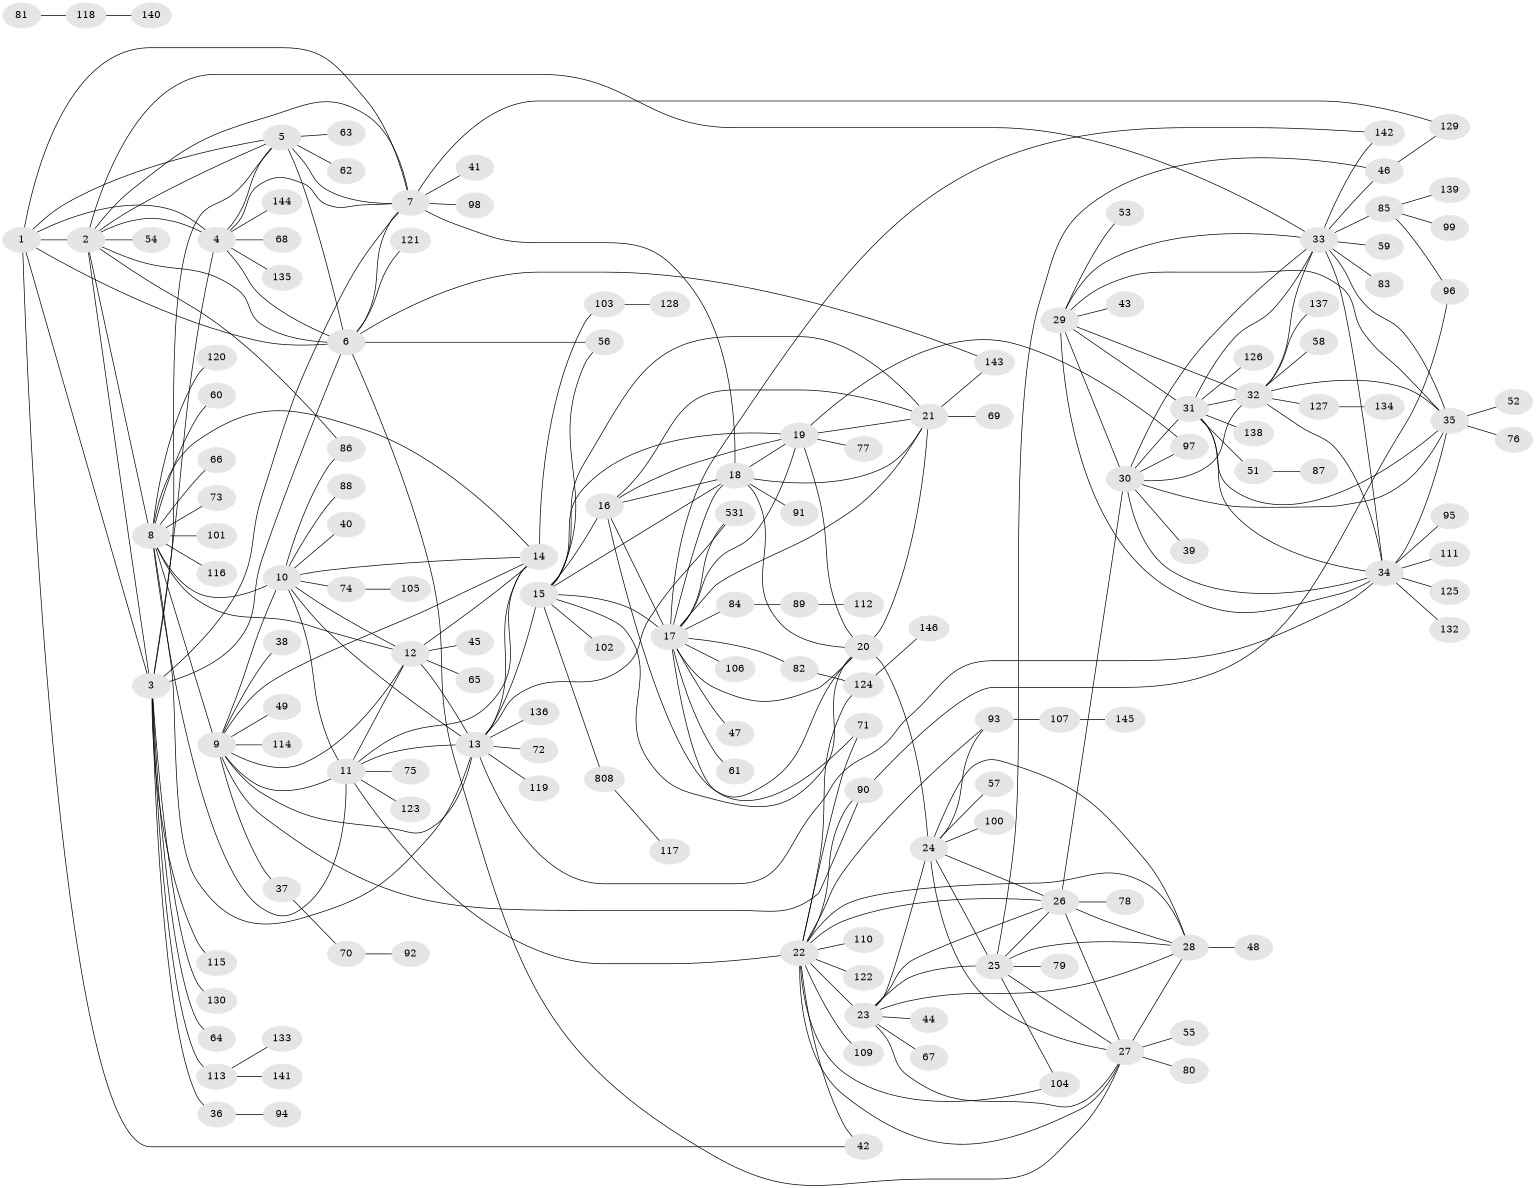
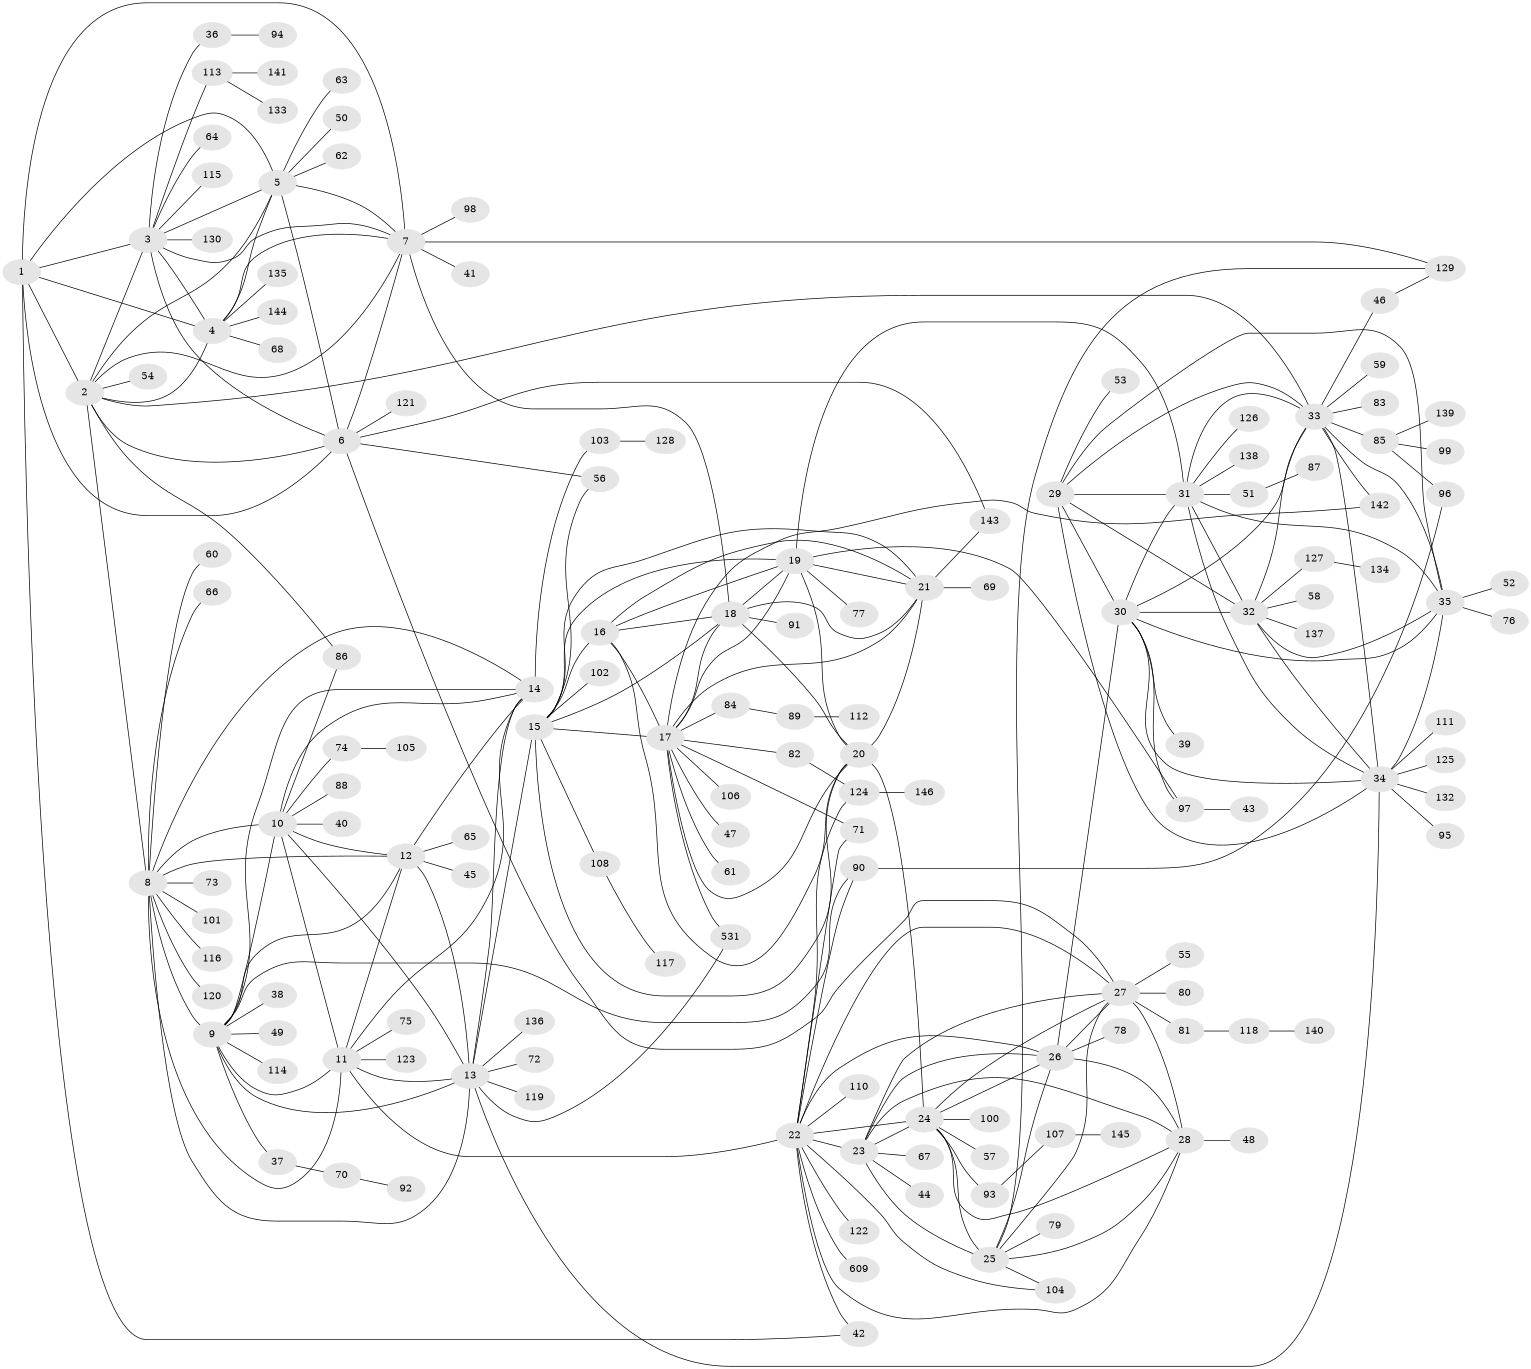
none -> (342, 119)
(270, 303) -> none
(1092, 312) -> (1217, 809)
none -> (962, 322)
(1022, 429) -> (1019, 612)
(604, 779) -> (600, 864)
(881, 825) -> (860, 1127)
none -> (1153, 1012)
(864, 1053) -> (859, 1270)
